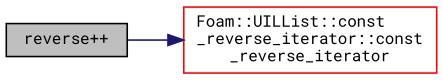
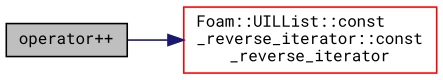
(67, 40) -> (67, 40)
